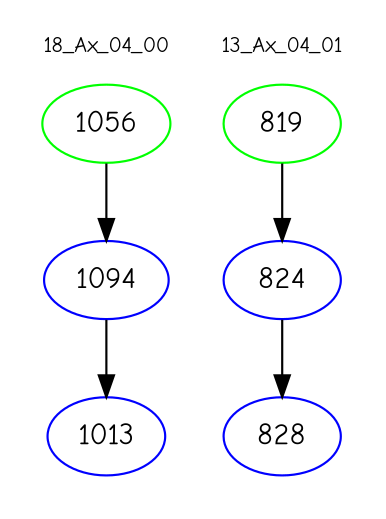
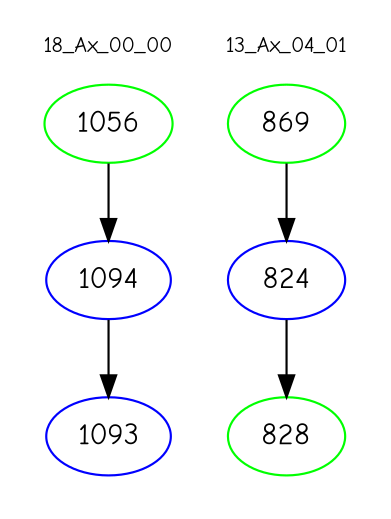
(106, 47) -> (109, 47)
(282, 124) -> (287, 124)
(106, 436) -> (109, 436)
(282, 436) -> (287, 436)
